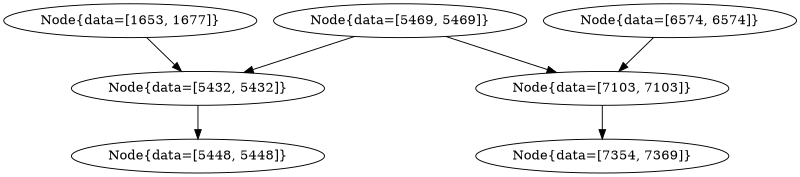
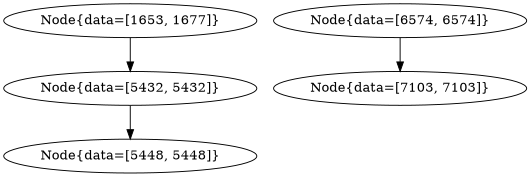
(400, 21) -> none
(602, 156) -> none
